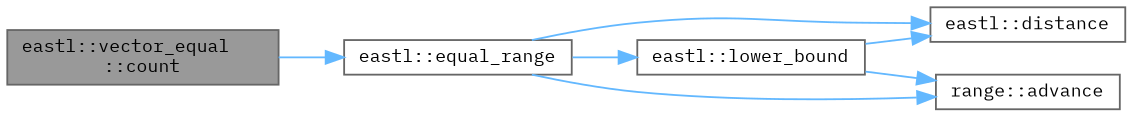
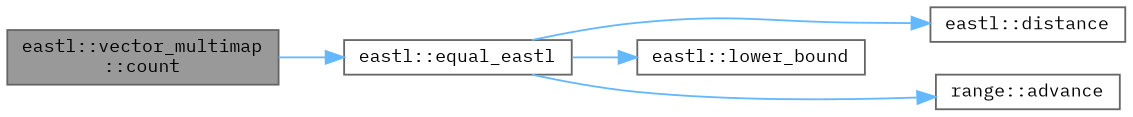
(889, 41) -> none
(143, 57) -> (143, 57)
(458, 57) -> (458, 57)
(891, 75) -> none
